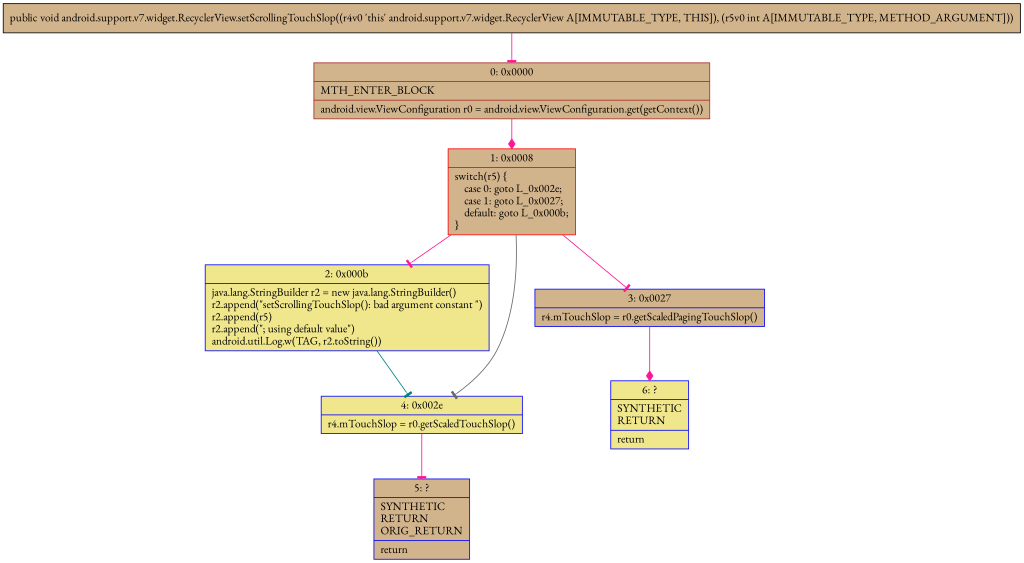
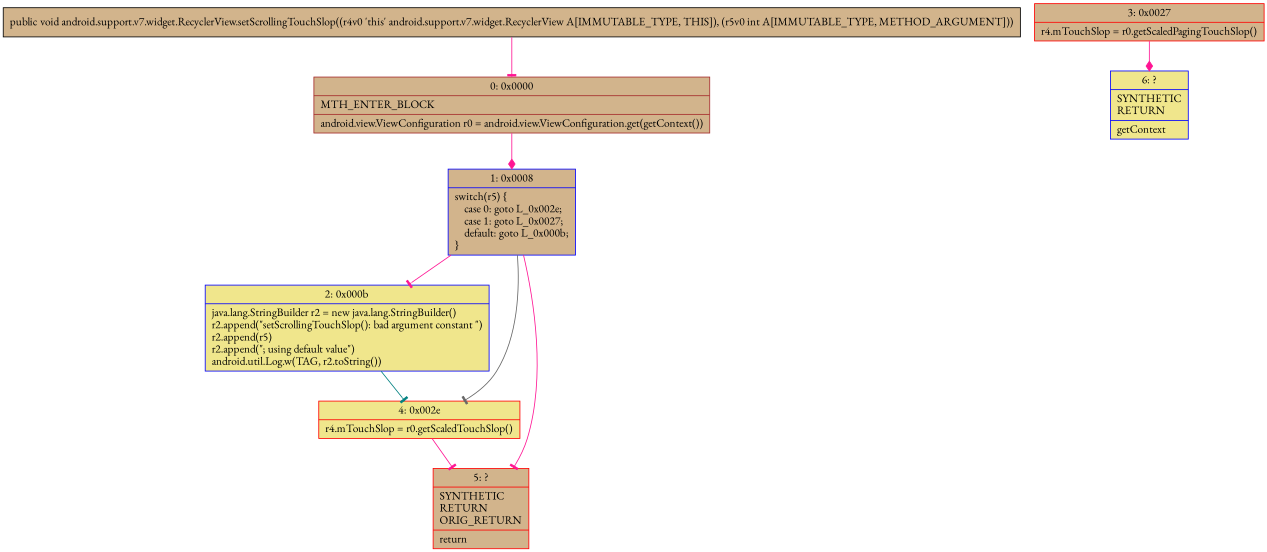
(512, 192) -> (512, 212)
(594, 261) -> (537, 361)
(650, 308) -> (1149, 22)
(422, 415) -> (419, 420)
(631, 439) -> (1142, 129)
(422, 519) -> (481, 509)
